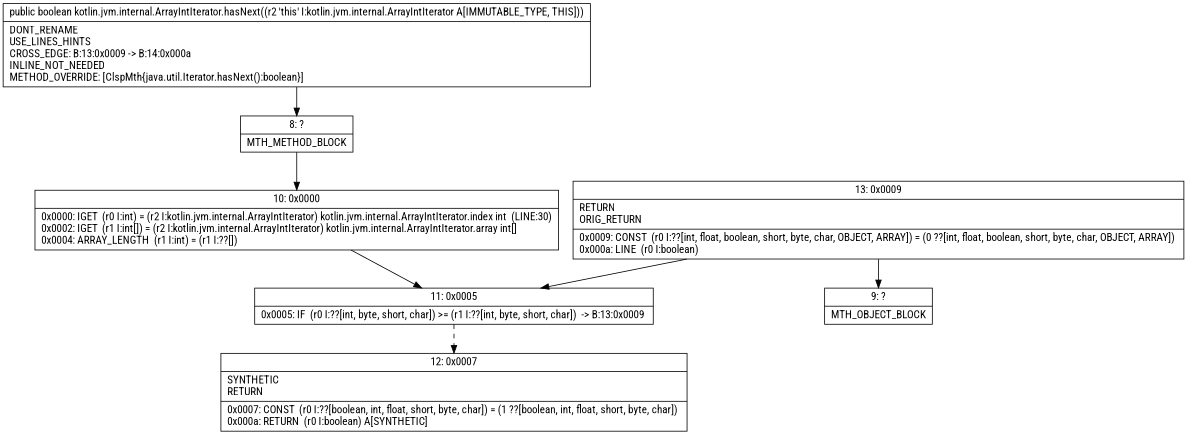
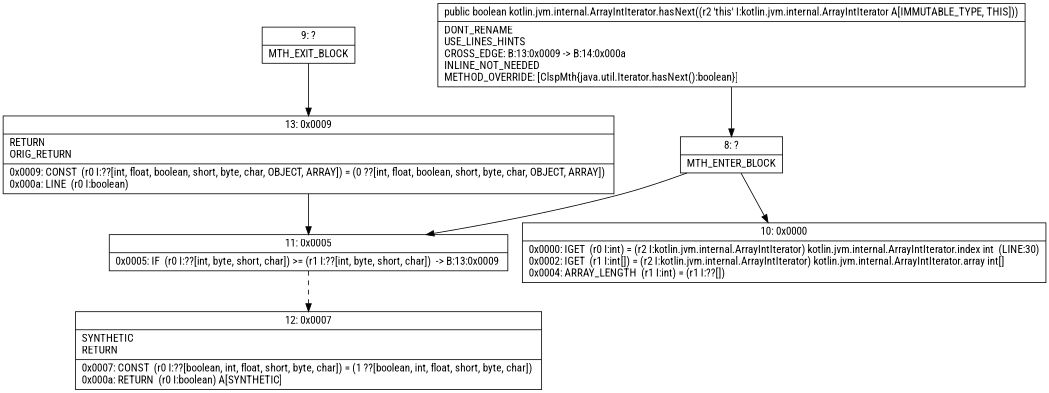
(297, 143) -> (731, 164)
(383, 267) -> (562, 209)
(878, 270) -> (309, 86)
(878, 315) -> (309, 54)
